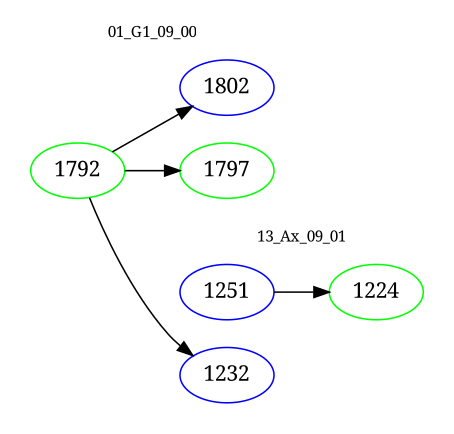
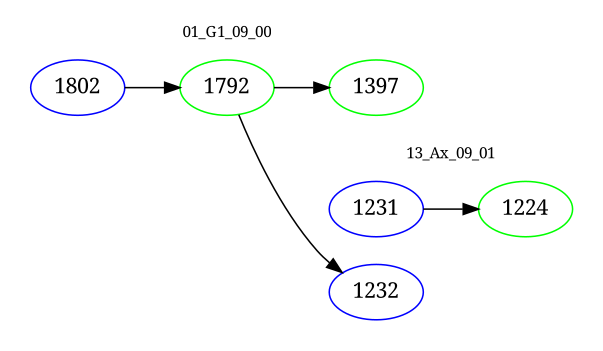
(146, 133) -> (144, 88)
(227, 171) -> (376, 88)
(227, 292) -> (376, 209)
